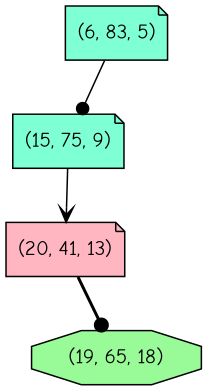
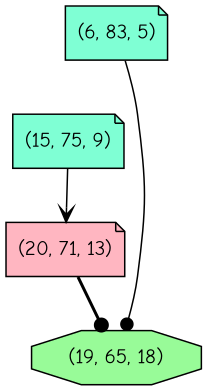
(95, 82) -> (144, 189)
(65, 249) -> (65, 249)
